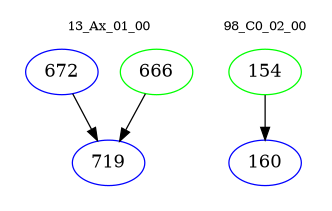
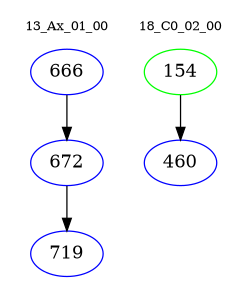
(265, 27) -> (181, 27)
(157, 72) -> (67, 72)
(136, 112) -> (67, 111)
(265, 163) -> (181, 163)
